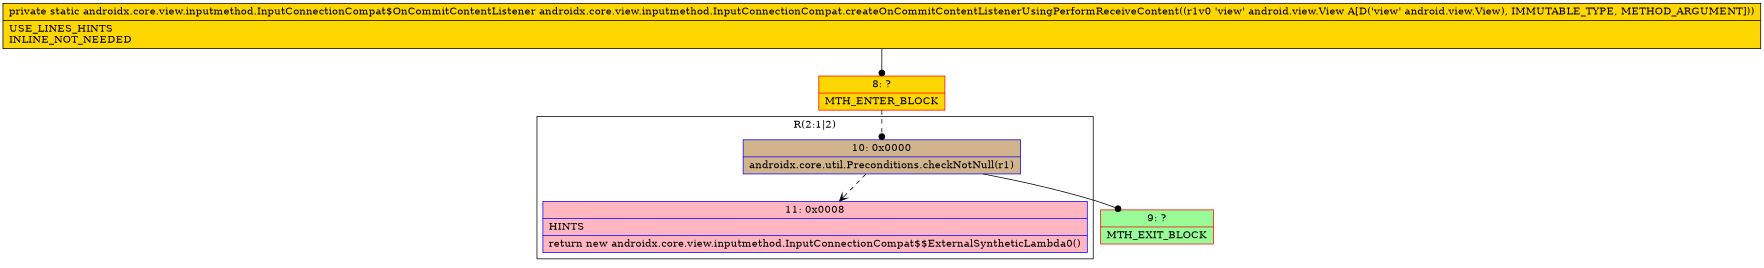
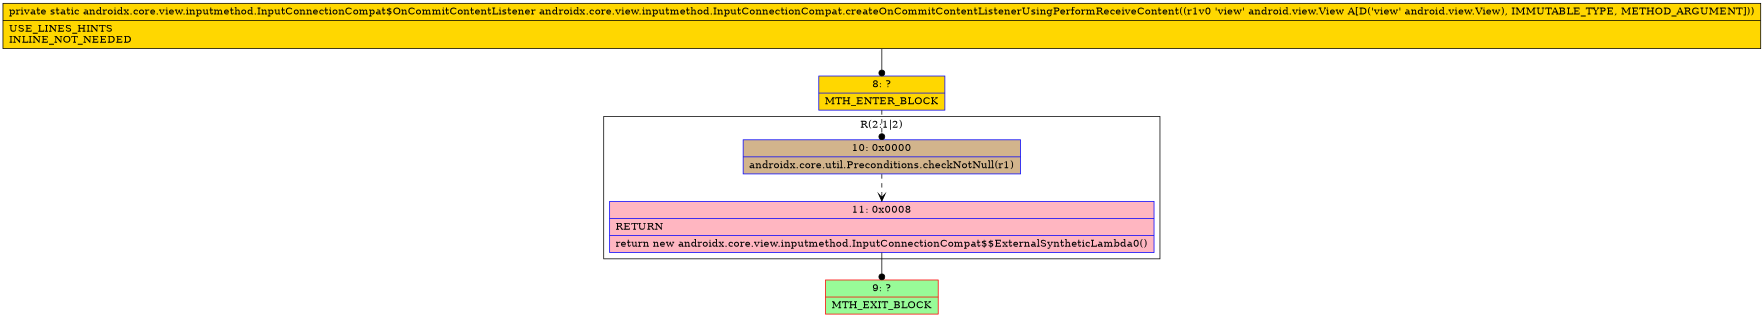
(882, 93) -> (882, 93)
(1050, 188) -> (882, 264)
(567, 227) -> (640, 227)
